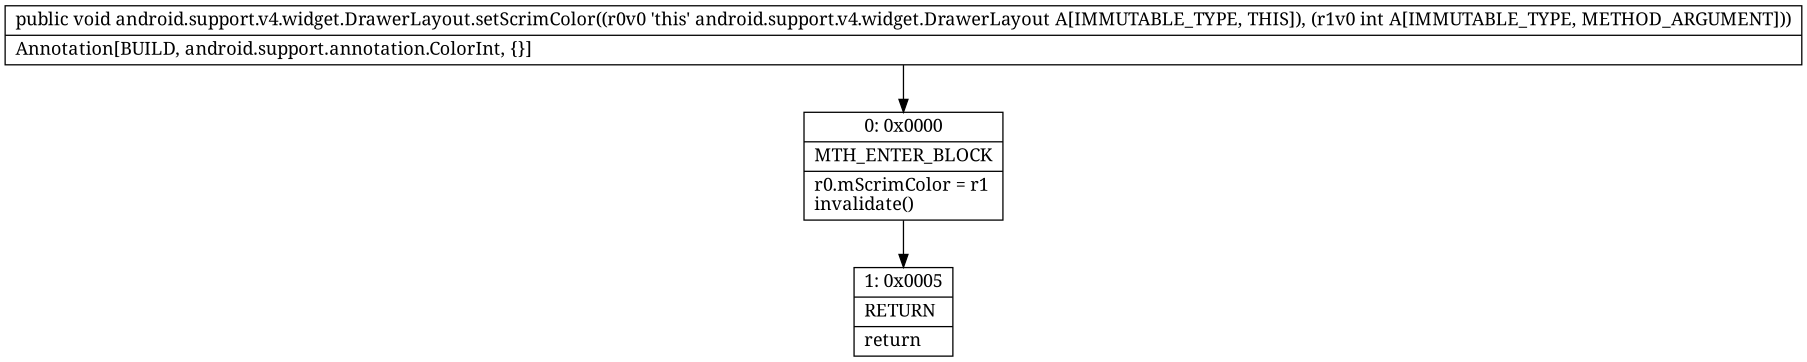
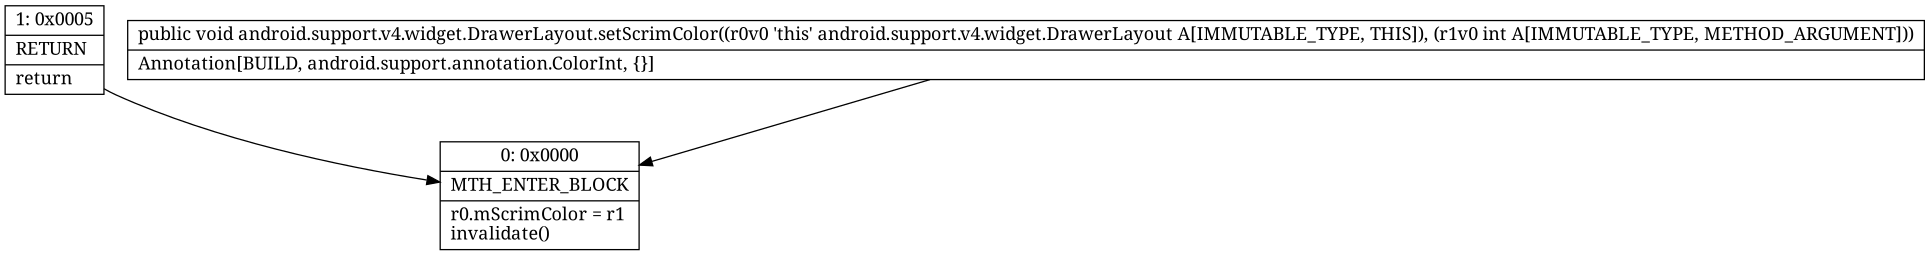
(903, 237) -> (262, 145)
